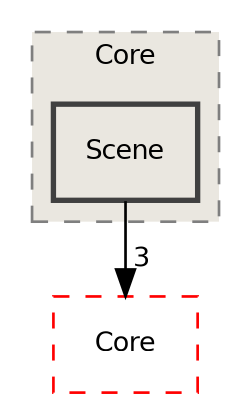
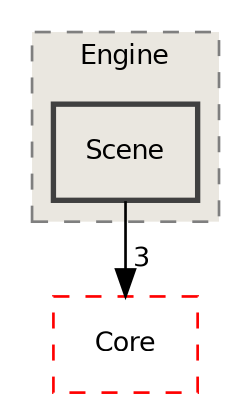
(126, 57) -> (126, 57)
